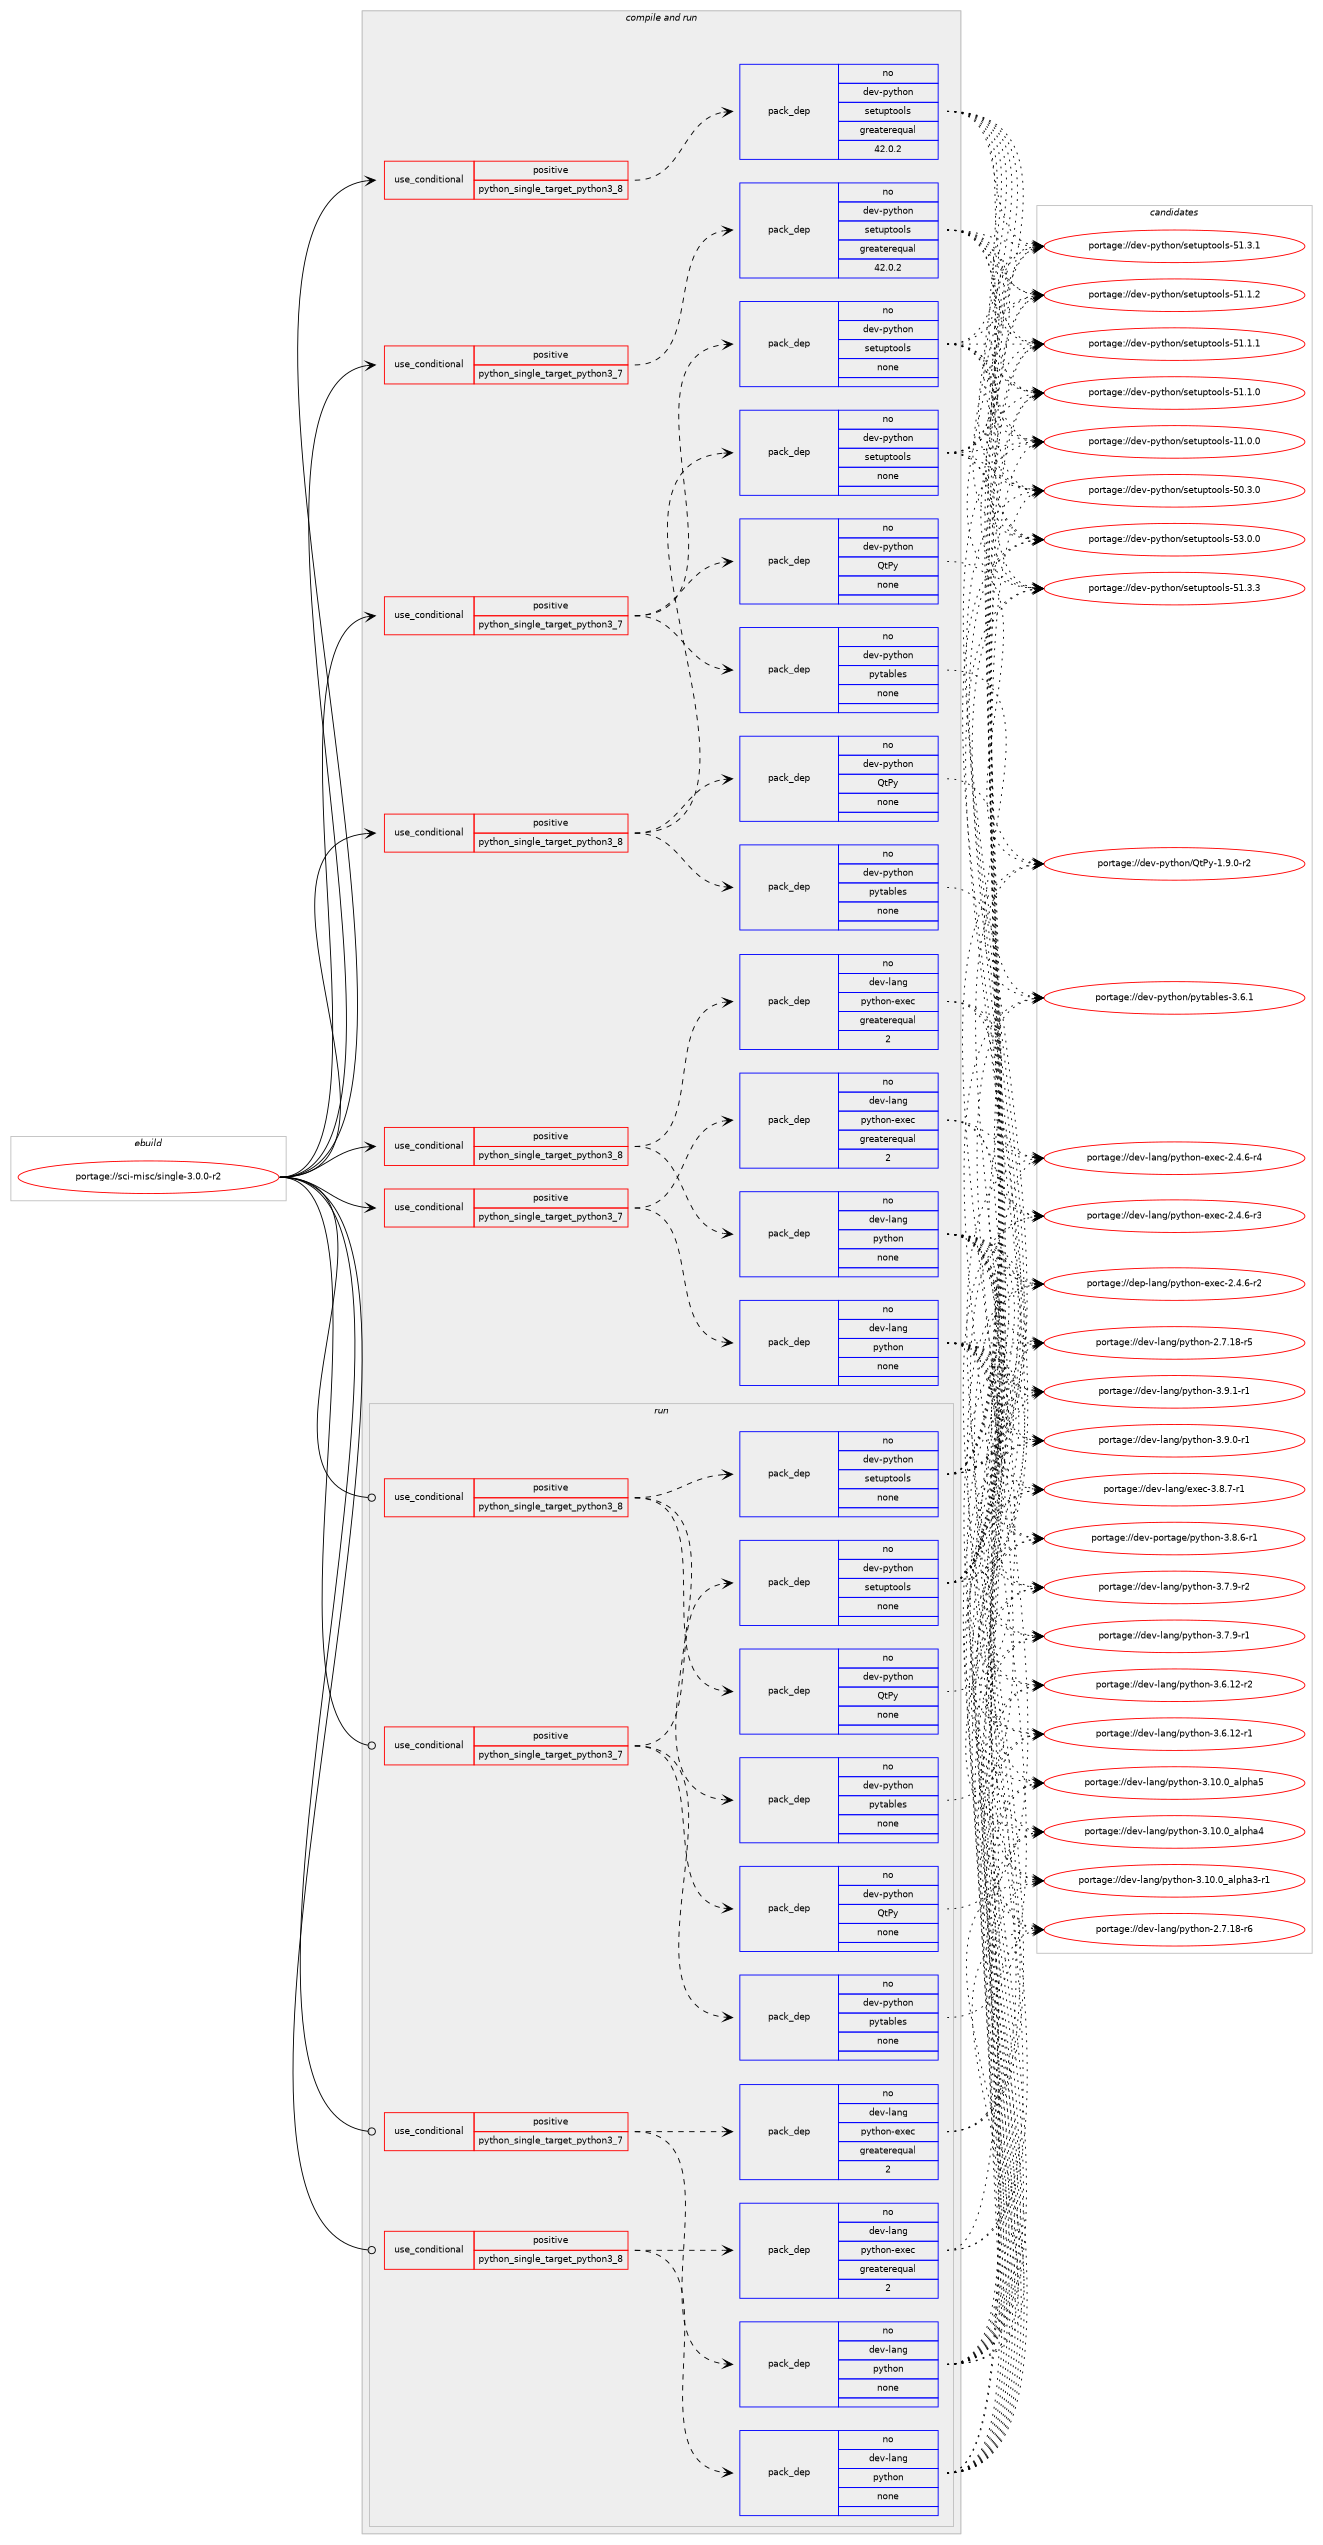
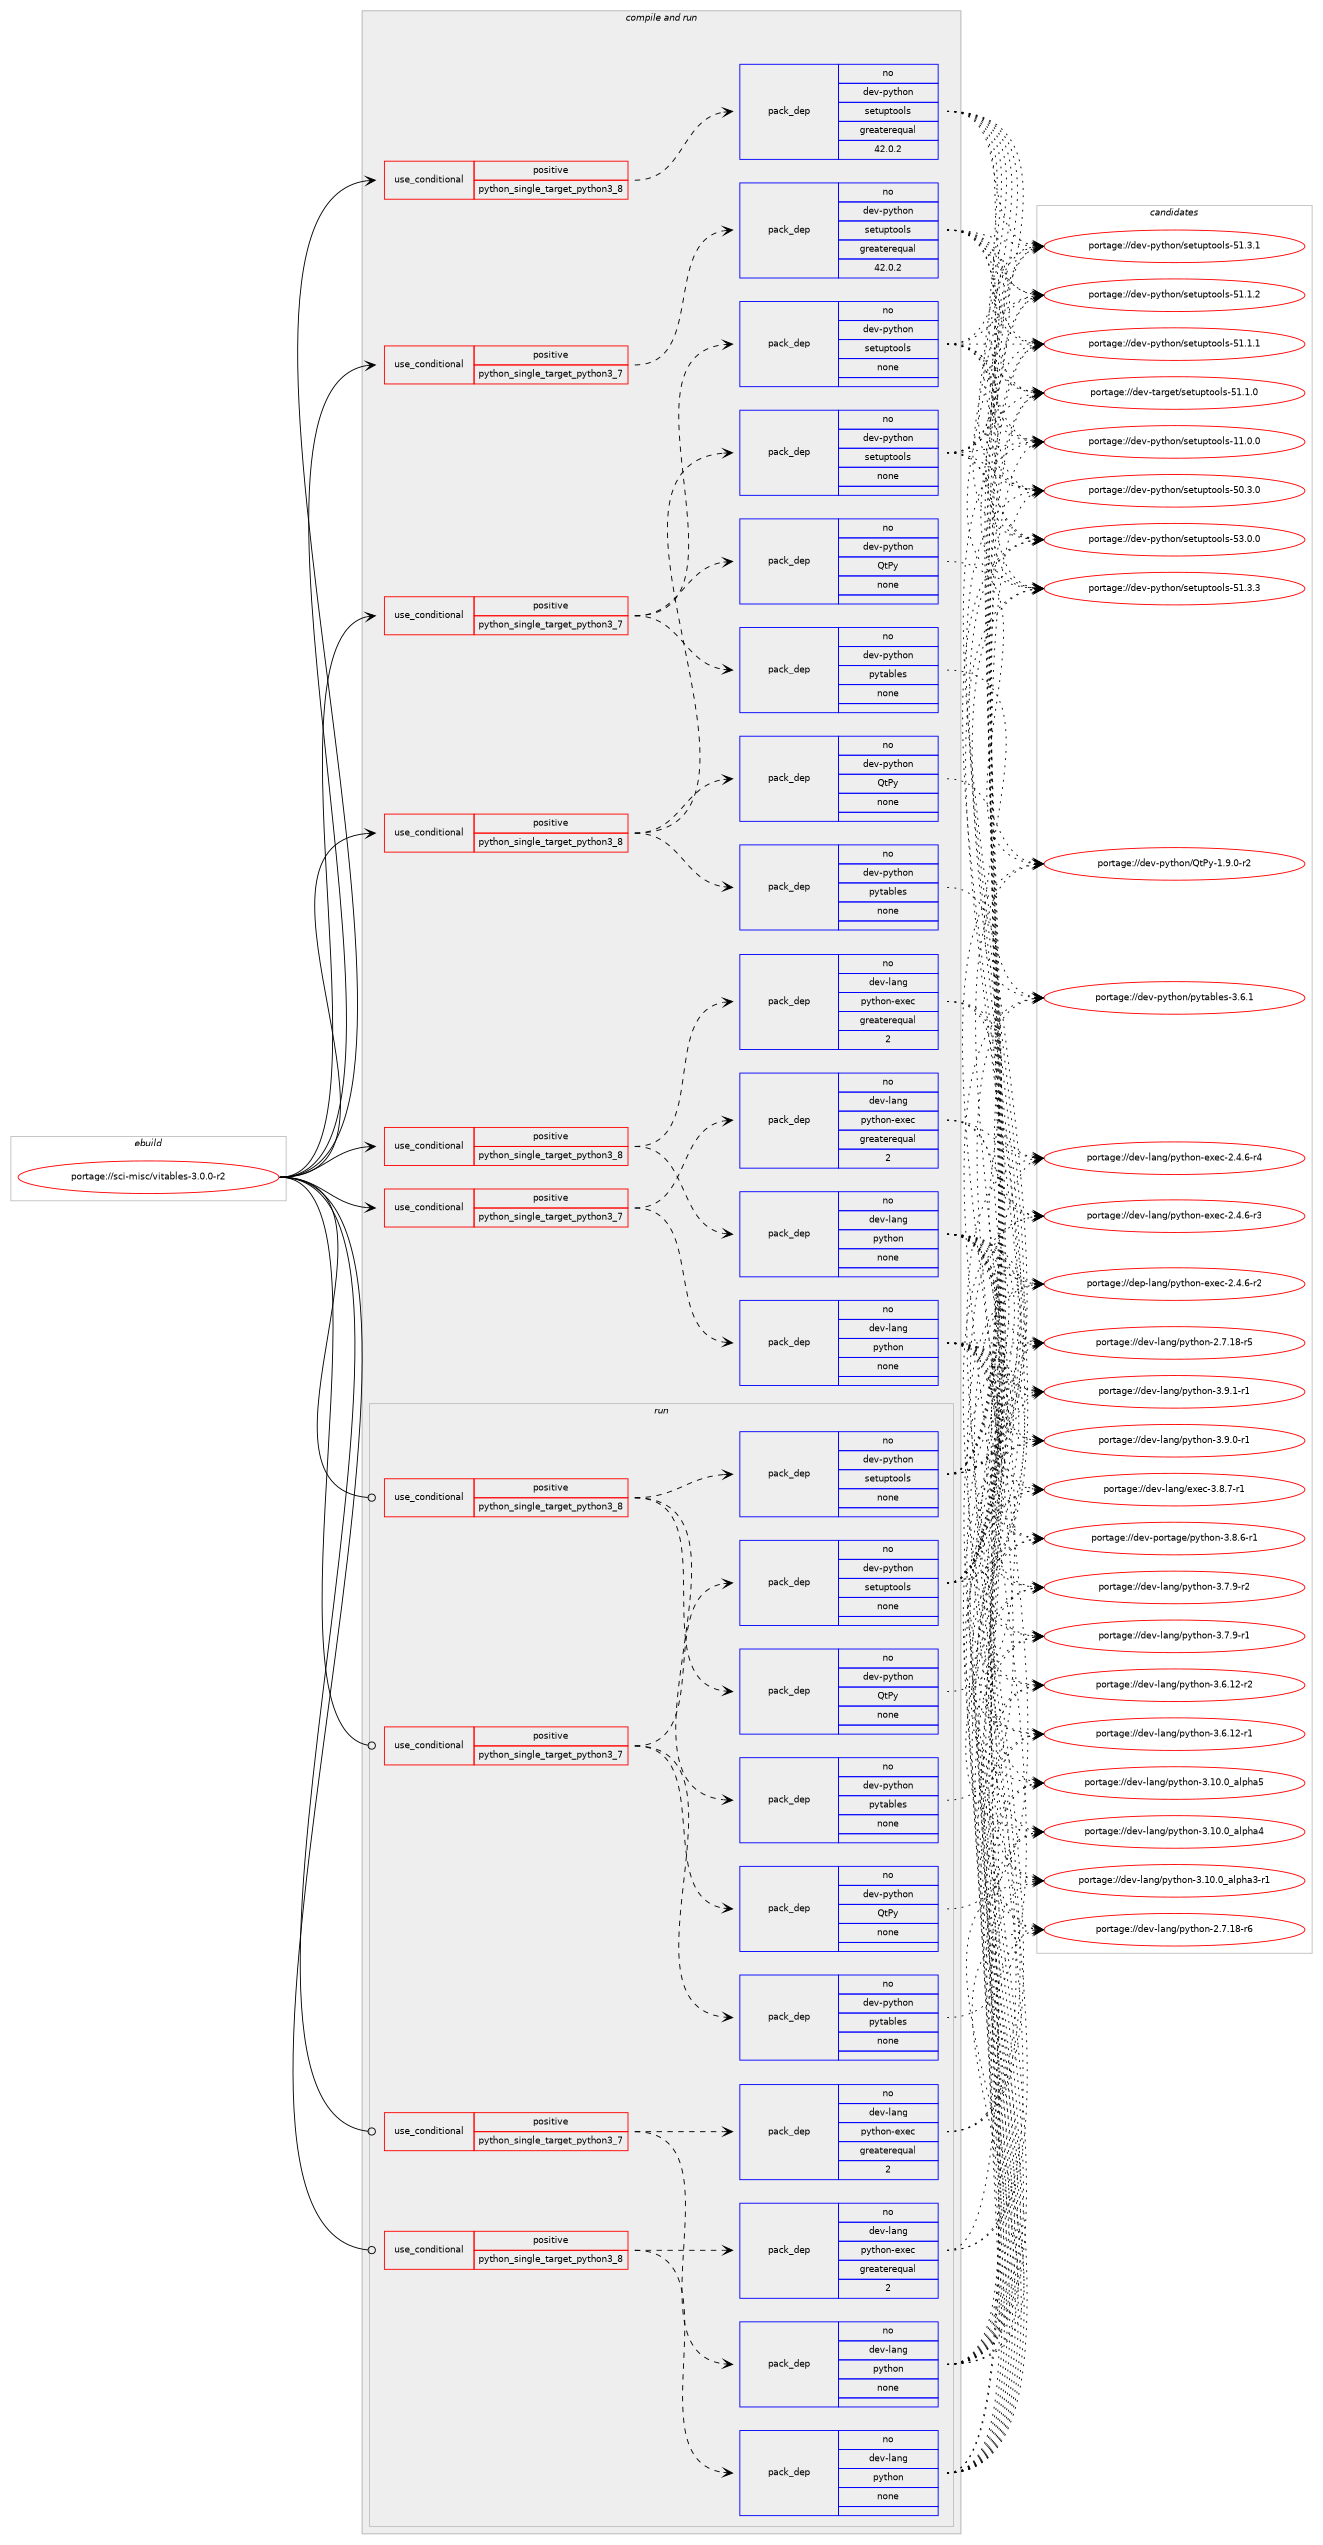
(1175, 393) -> (1175, 393)
(149, 1177) -> (149, 1177)
